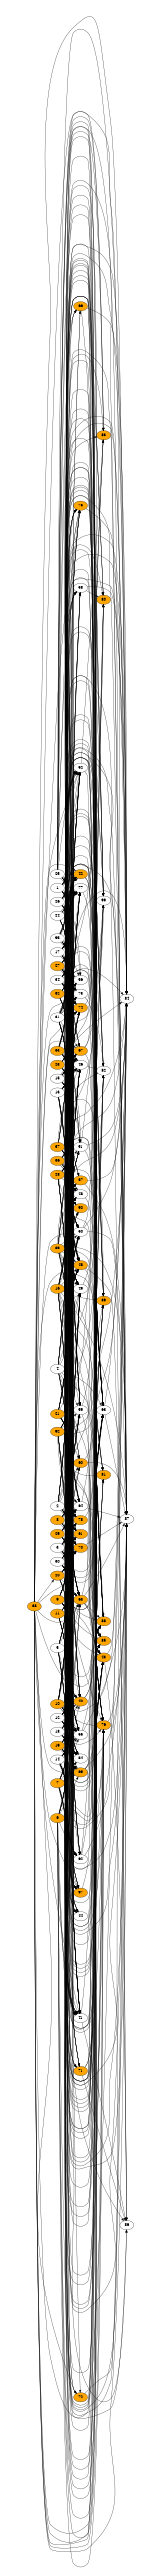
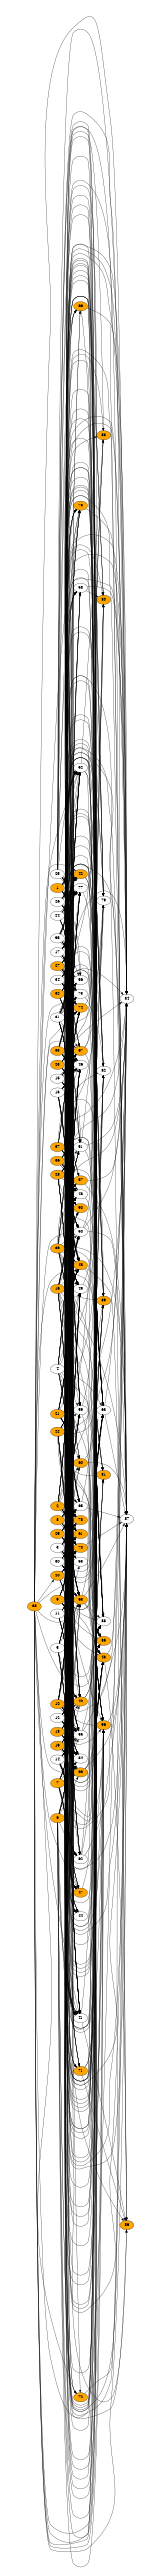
(75, 118) -> (69, 1210)
none -> (67, 623)
(46, 693) -> none
(57, 888) -> (57, 888)
(104, 901) -> (104, 901)
(67, 961) -> (108, 279)
(91, 1067) -> (97, 917)
(57, 1432) -> (57, 1432)
(96, 1468) -> (93, 2214)
(57, 1506) -> (57, 1506)
(81, 1506) -> (81, 1506)
(72, 1508) -> (69, 1265)
none -> (81, 1562)
(57, 1614) -> (57, 1614)
(104, 1621) -> (104, 1621)
(92, 1627) -> (90, 2223)
(104, 1725) -> (104, 1725)
(57, 1732) -> (57, 1732)
(81, 1893) -> (81, 1893)
(127, 2225) -> (127, 2225)
